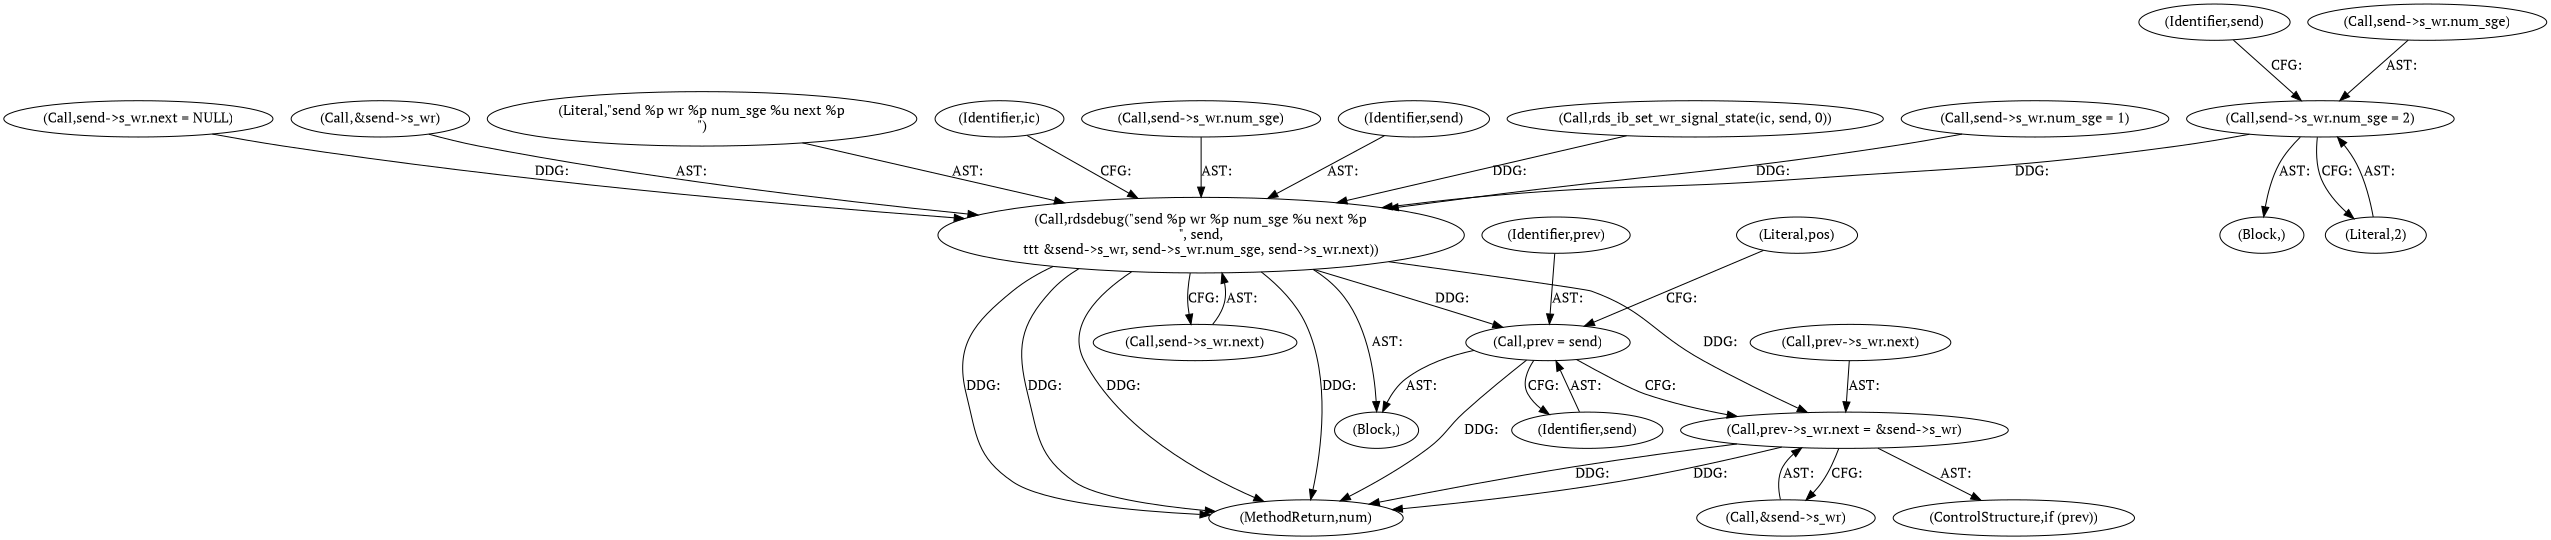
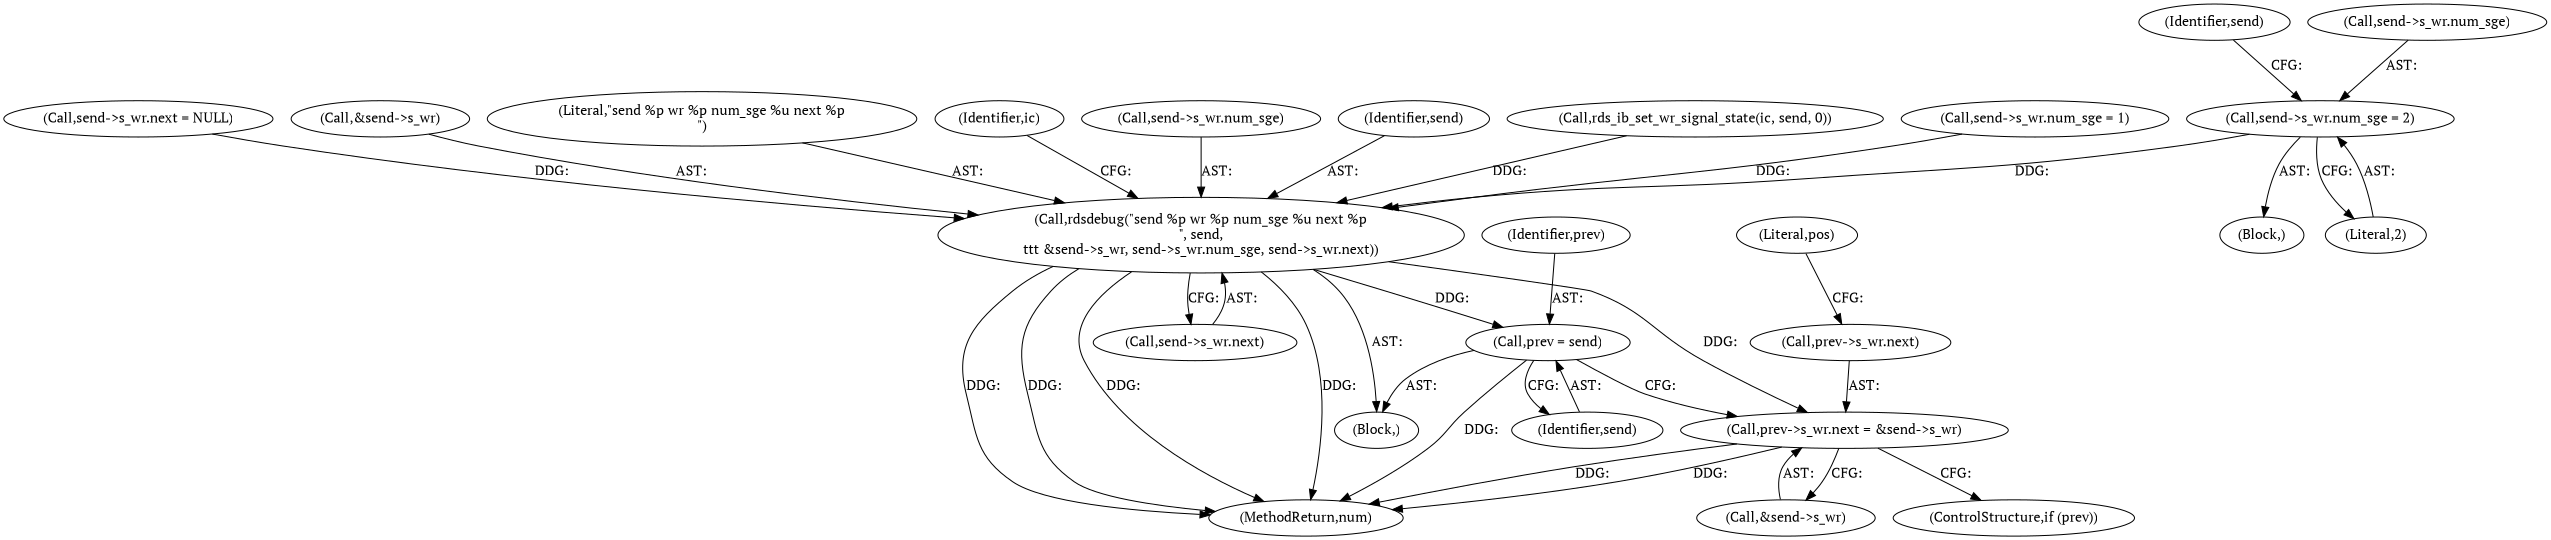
(1679, 286) -> (1821, 284)
(1958, 474) -> (1958, 474)
